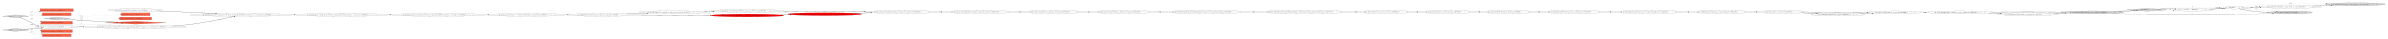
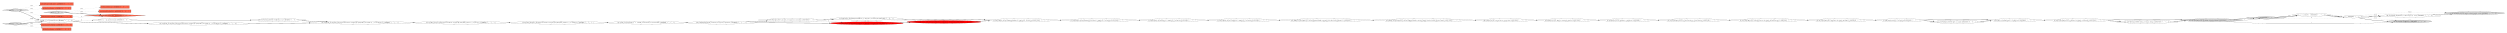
none -> (115, 20)
